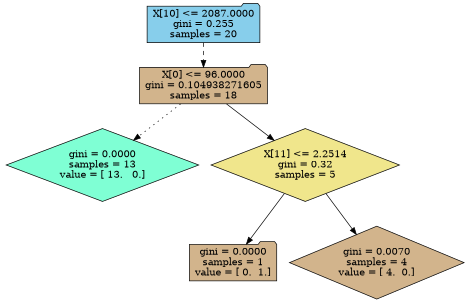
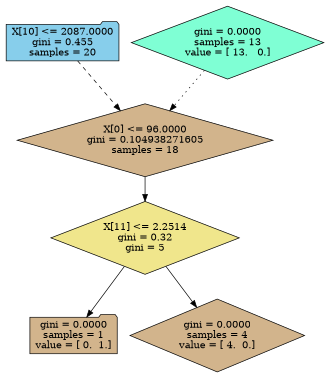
(204, 24) -> (63, 43)
(204, 86) -> (145, 140)
(160, 120) -> (189, 88)
(305, 165) -> (145, 238)
(377, 263) -> (217, 336)
